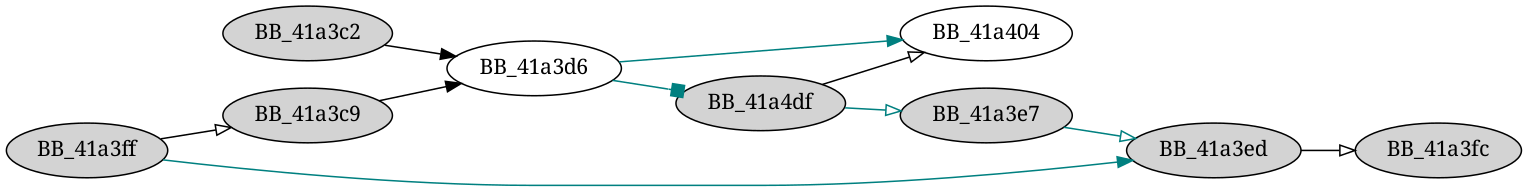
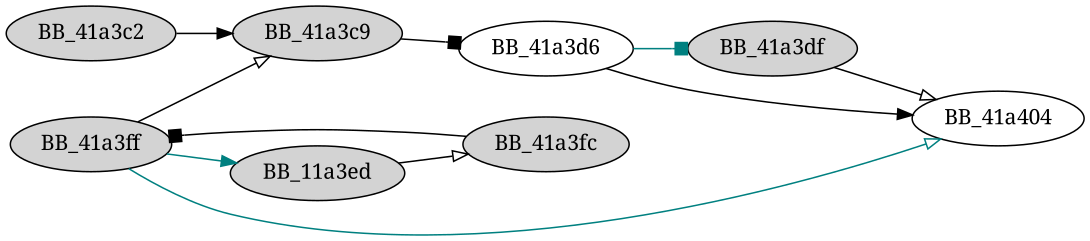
(413, 50) -> (197, 33)
(753, 51) -> (750, 100)
(413, 94) -> (423, 40)
(761, 103) -> (773, 49)
(986, 115) -> none
none -> (325, 130)
(1214, 150) -> (318, 173)
none -> (527, 230)
